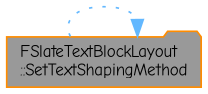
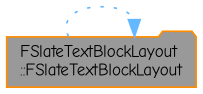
(104, 62) -> (101, 62)
